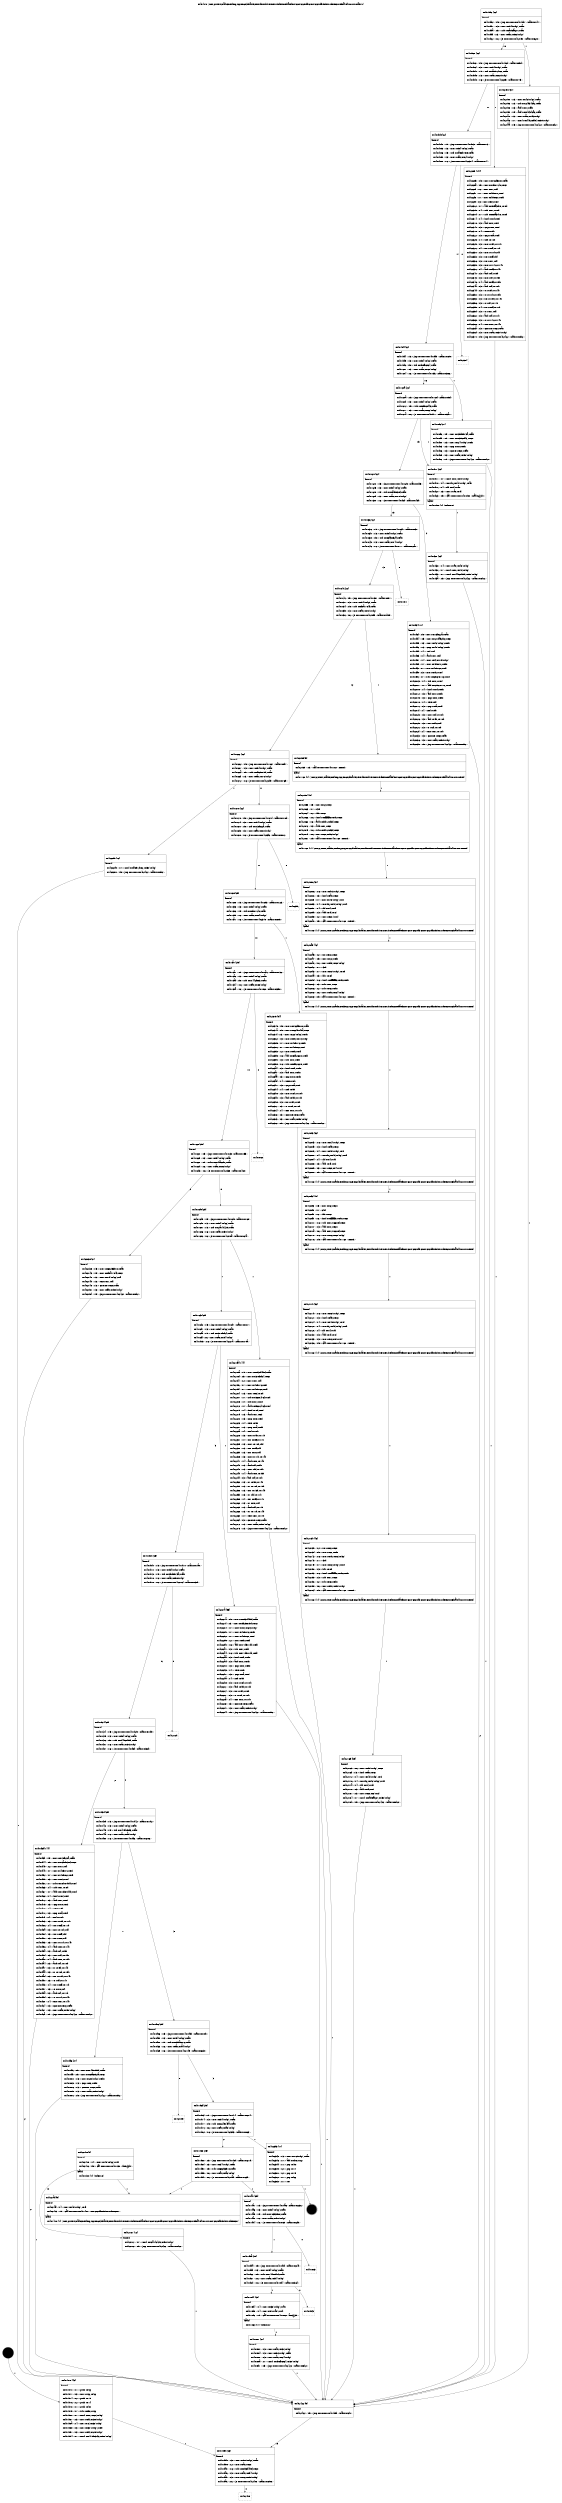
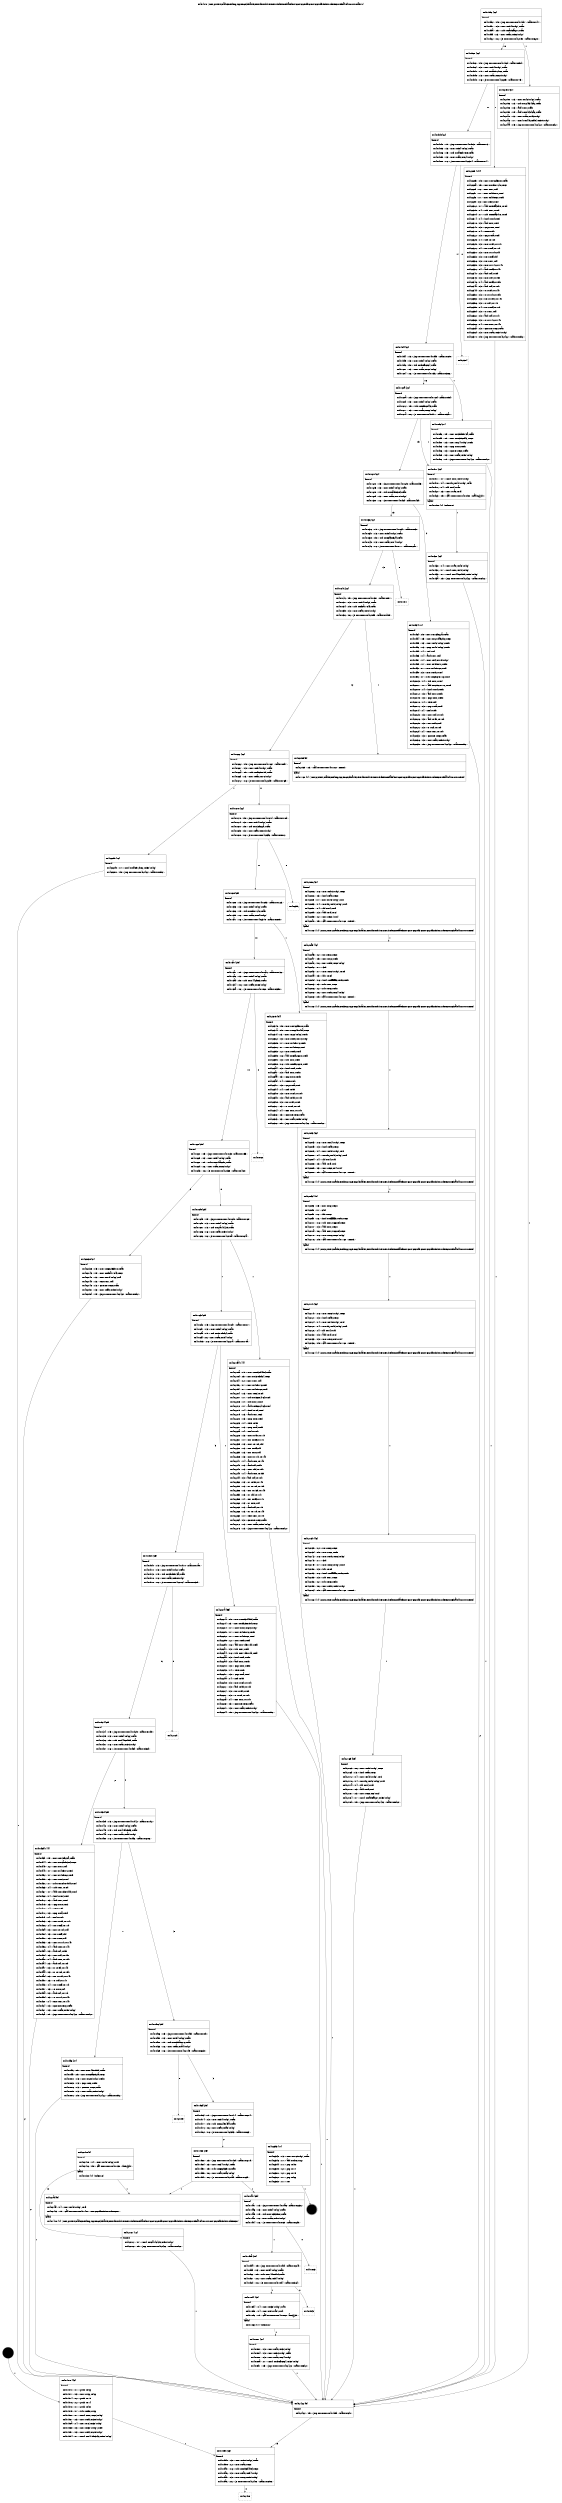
(382, 822) -> none
(256, 2142) -> none
